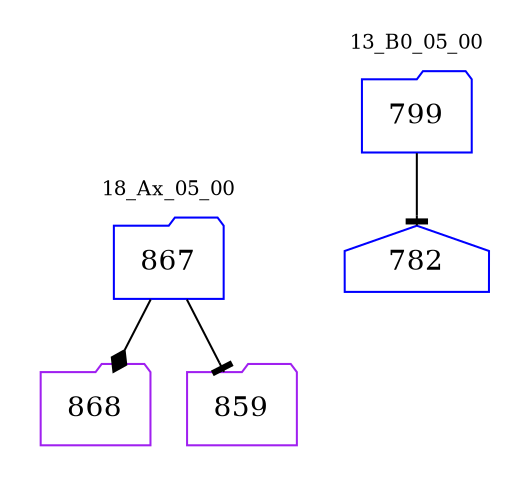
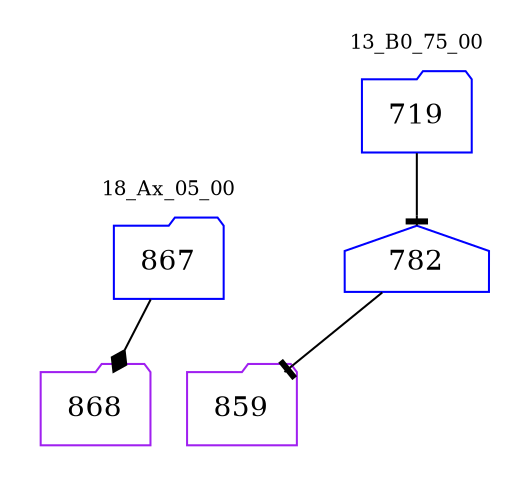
(417, 44) -> (417, 44)
(417, 116) -> (417, 116)
(203, 331) -> (337, 329)
